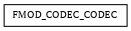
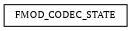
(66, 16) -> (66, 16)
